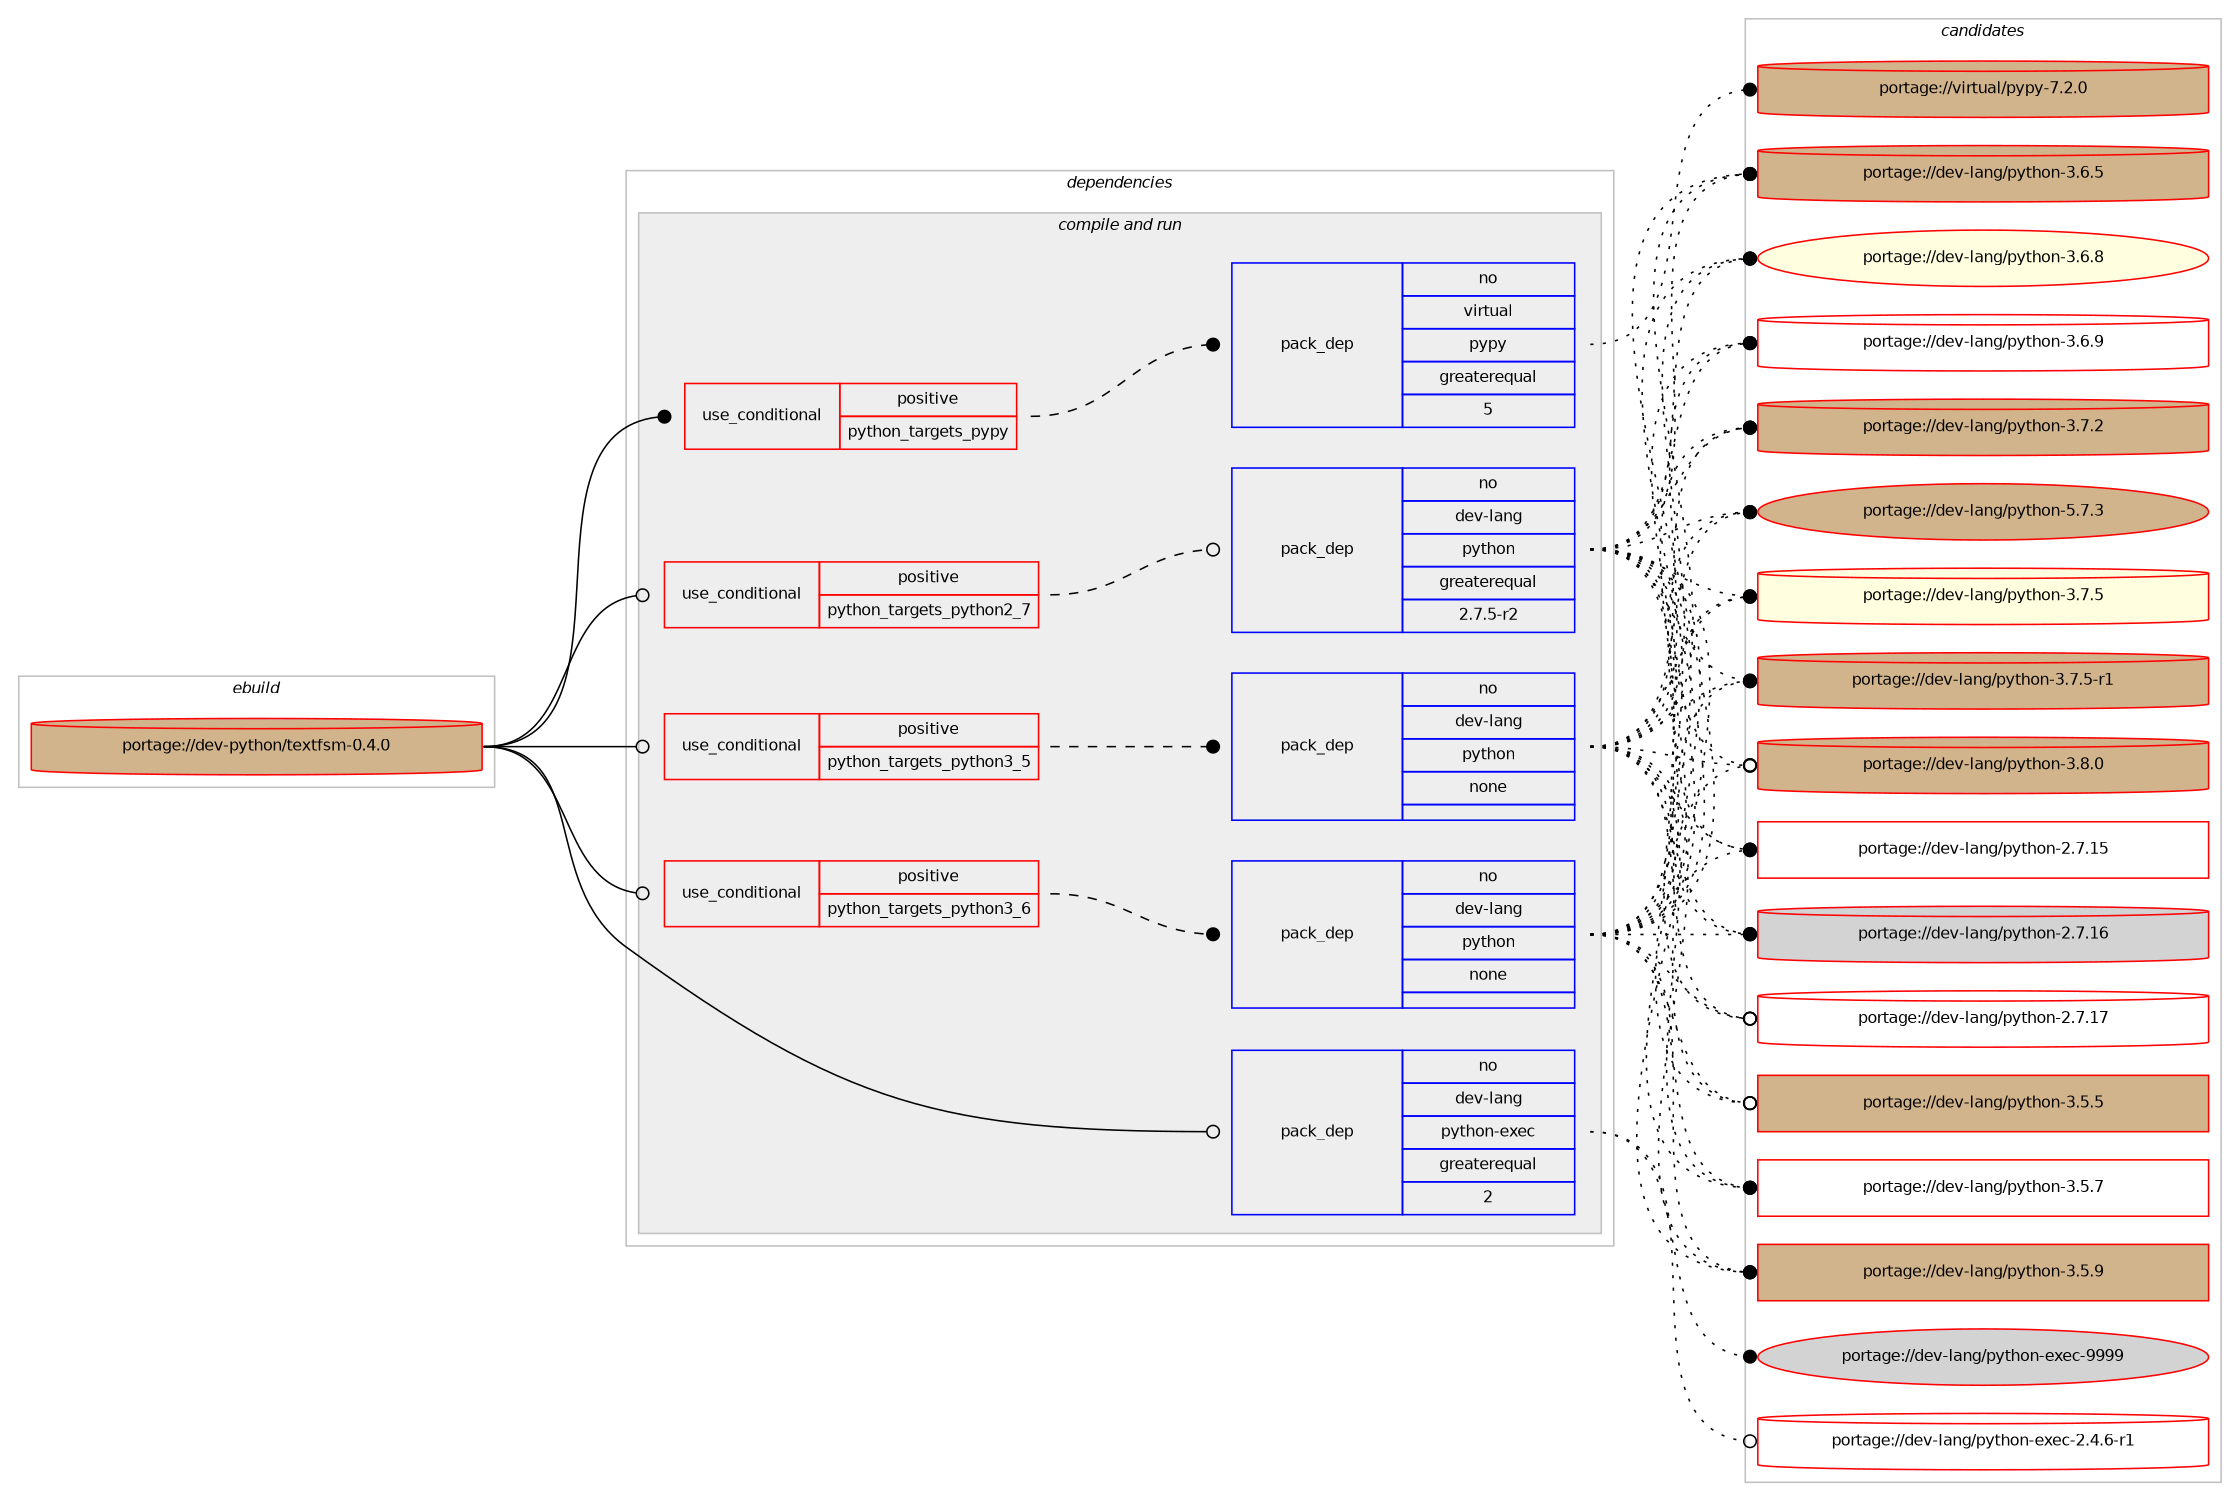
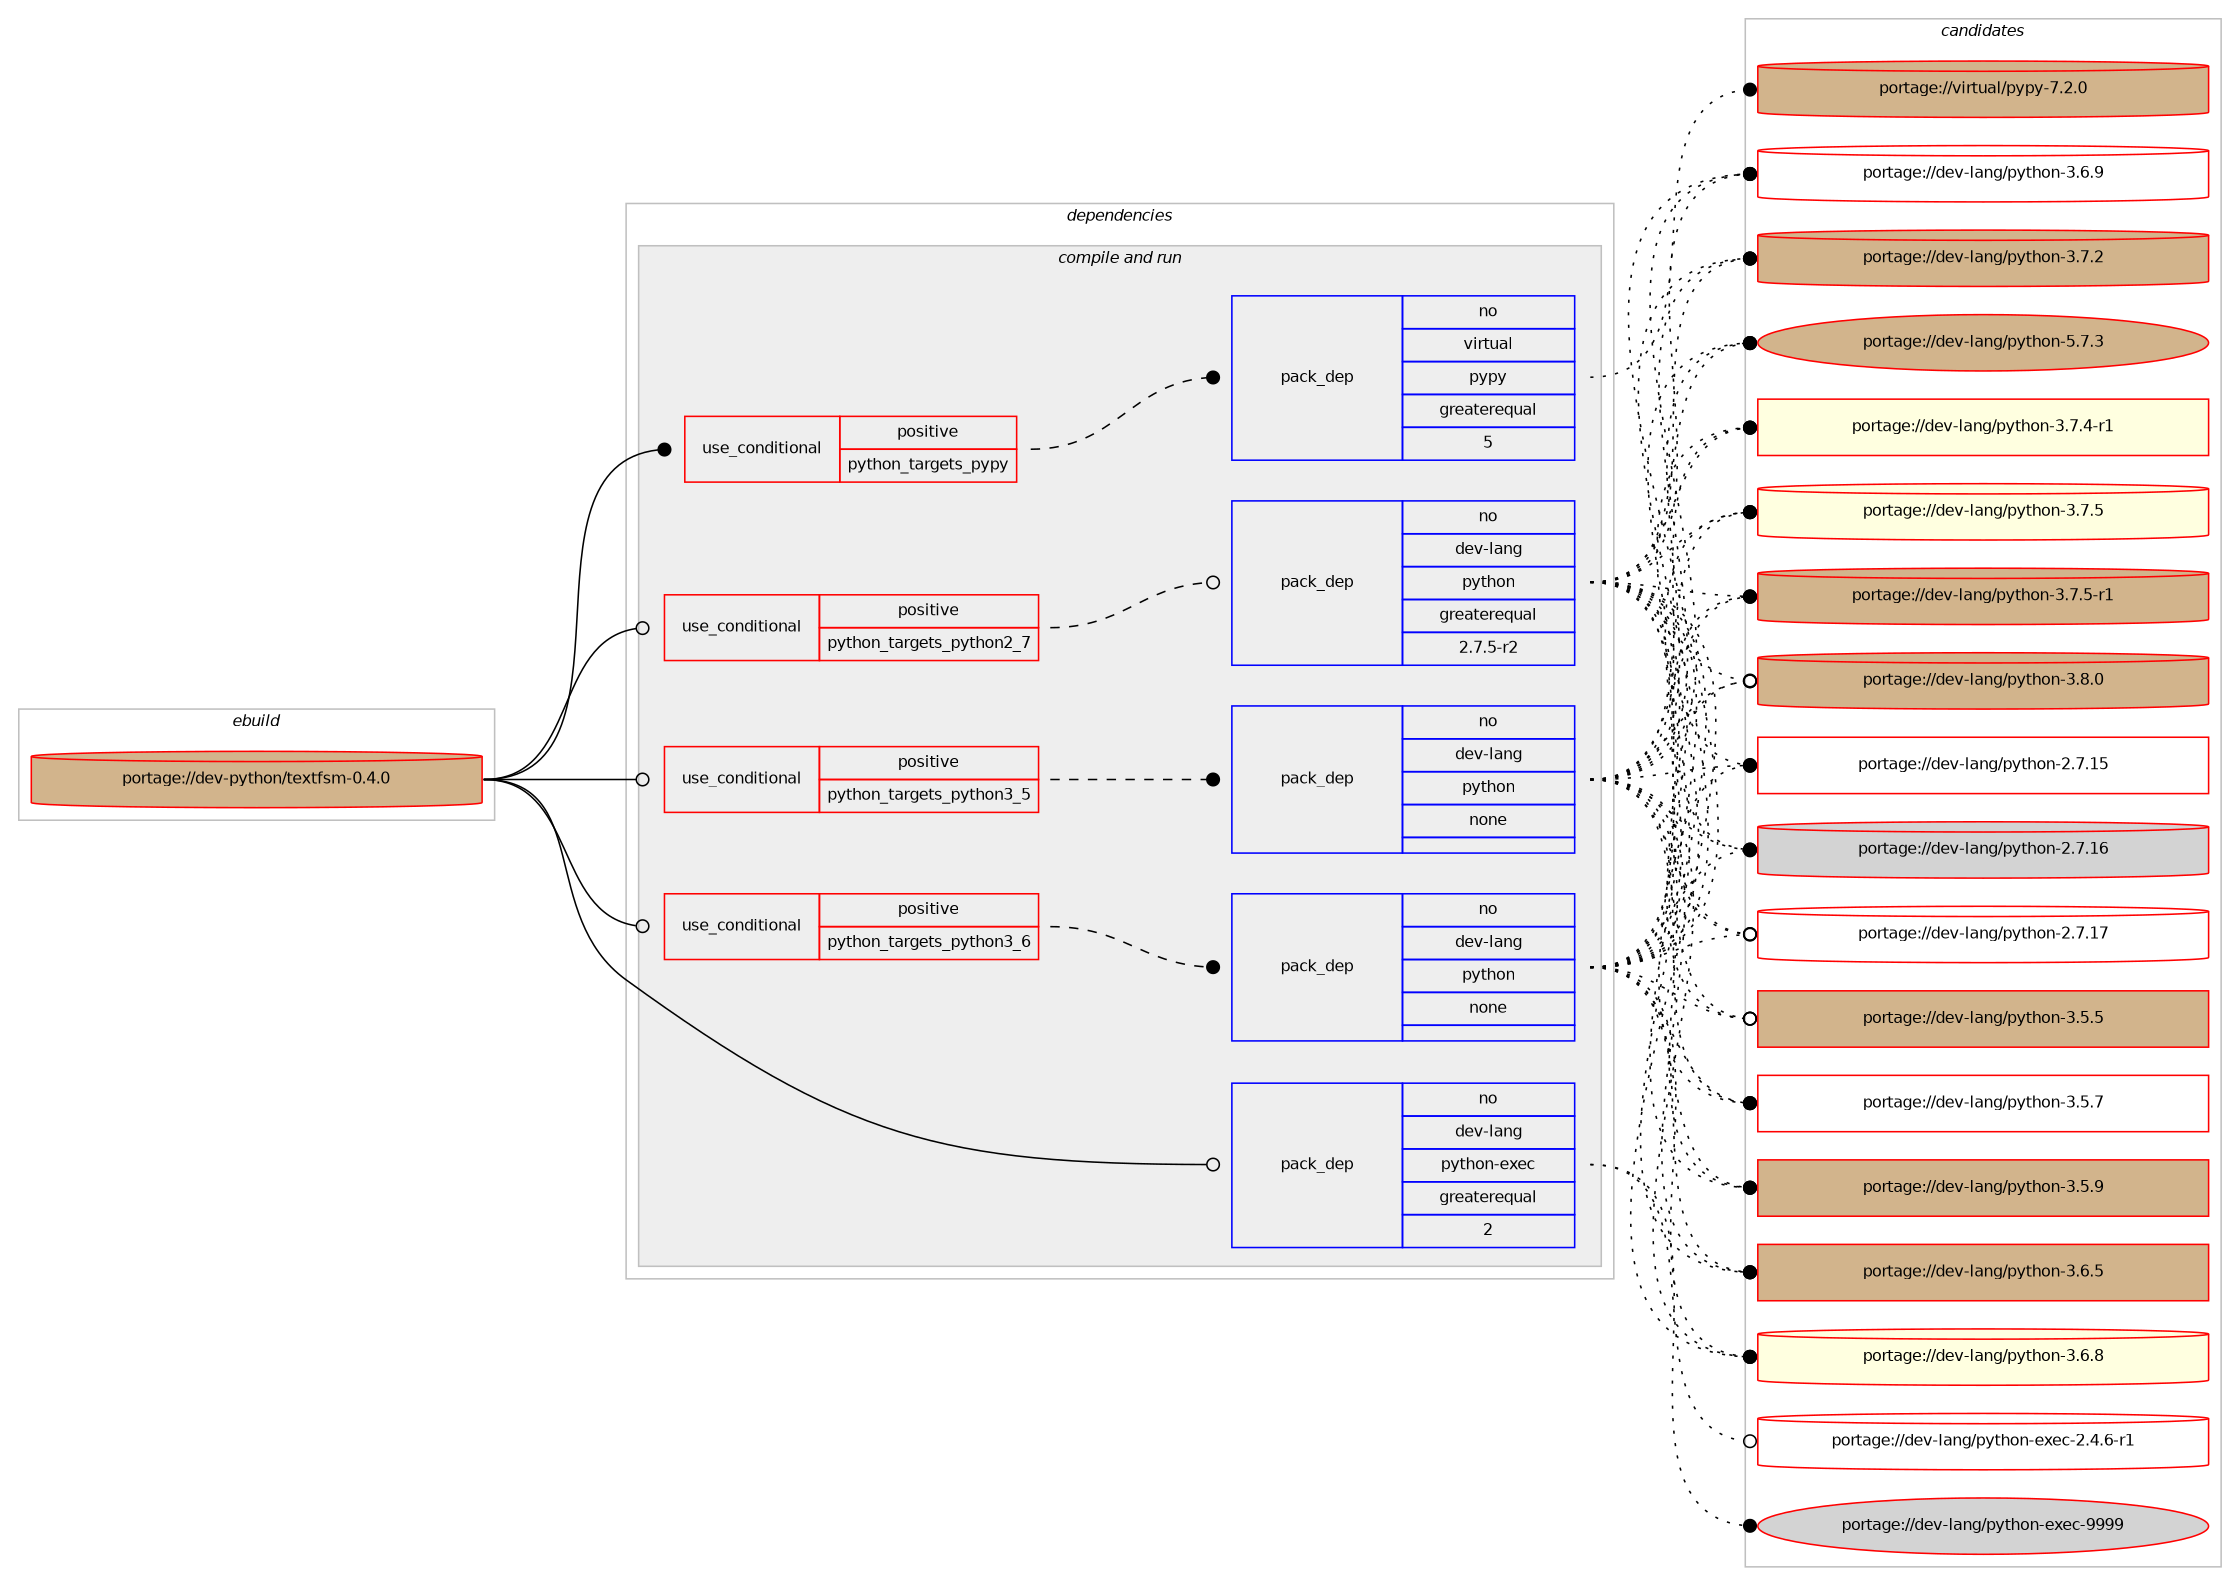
(1983, 174) -> (1983, 1273)
(1983, 258) -> (1983, 1357)
none -> (1983, 427)
